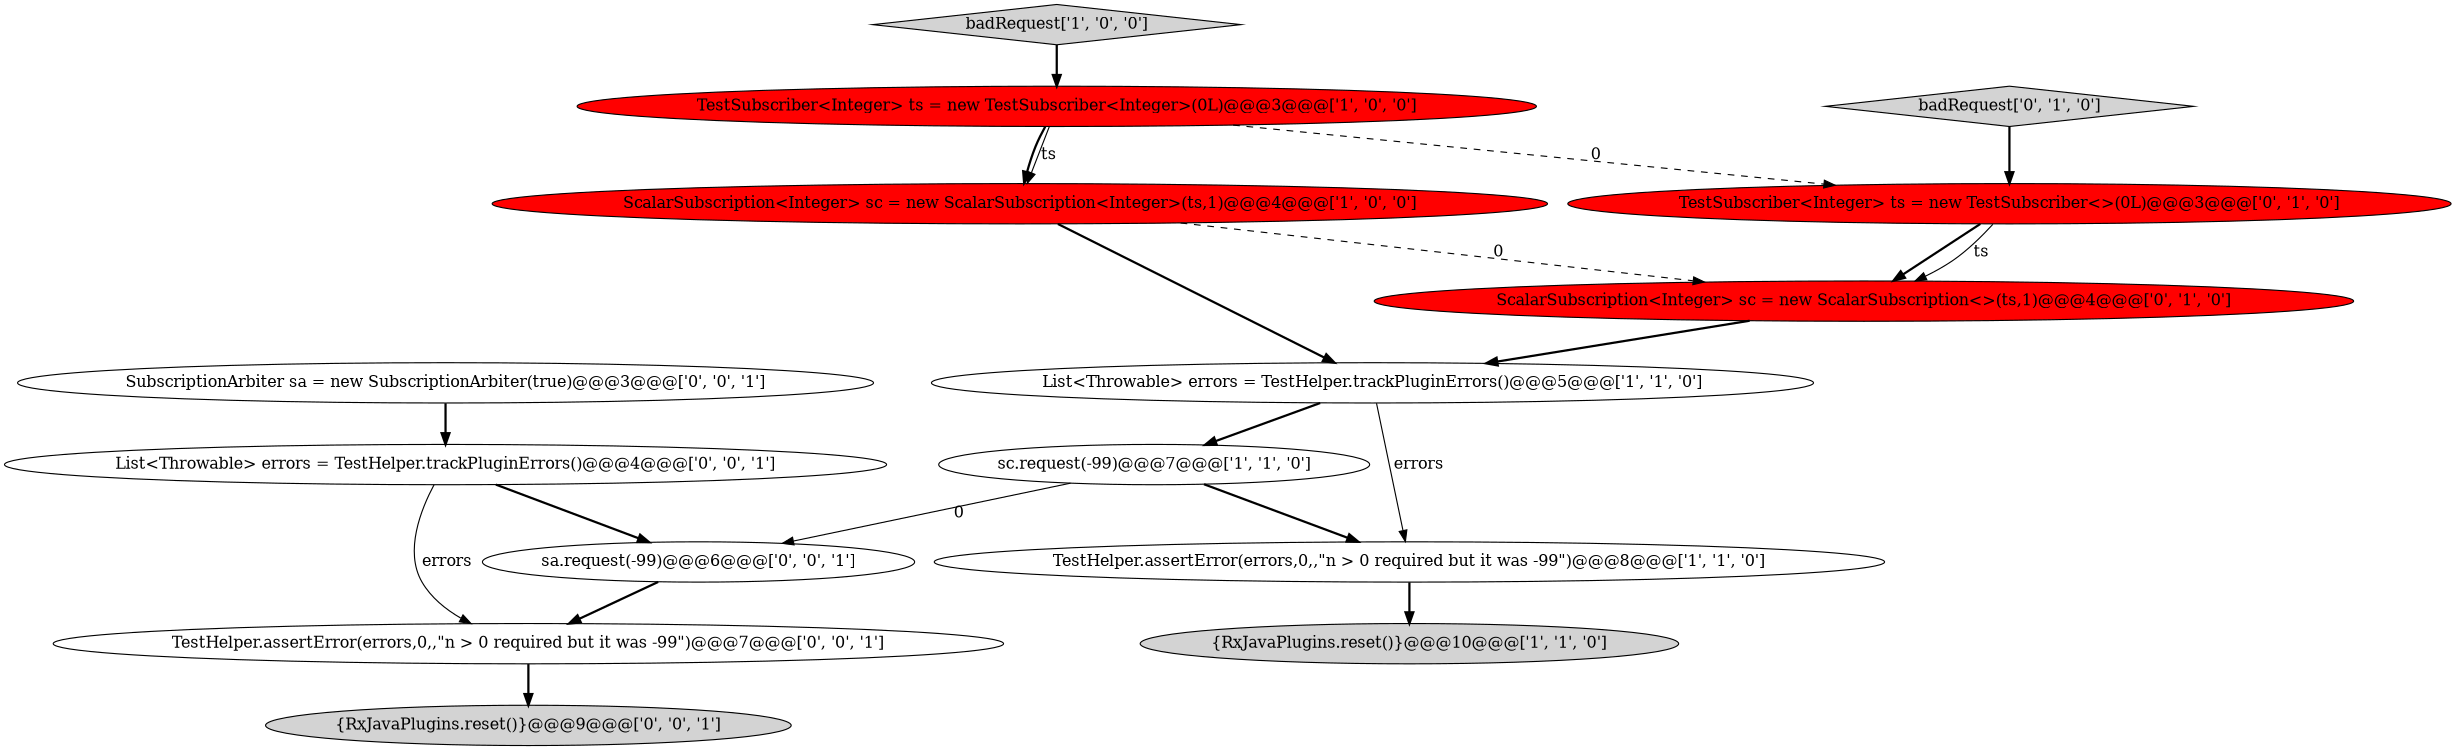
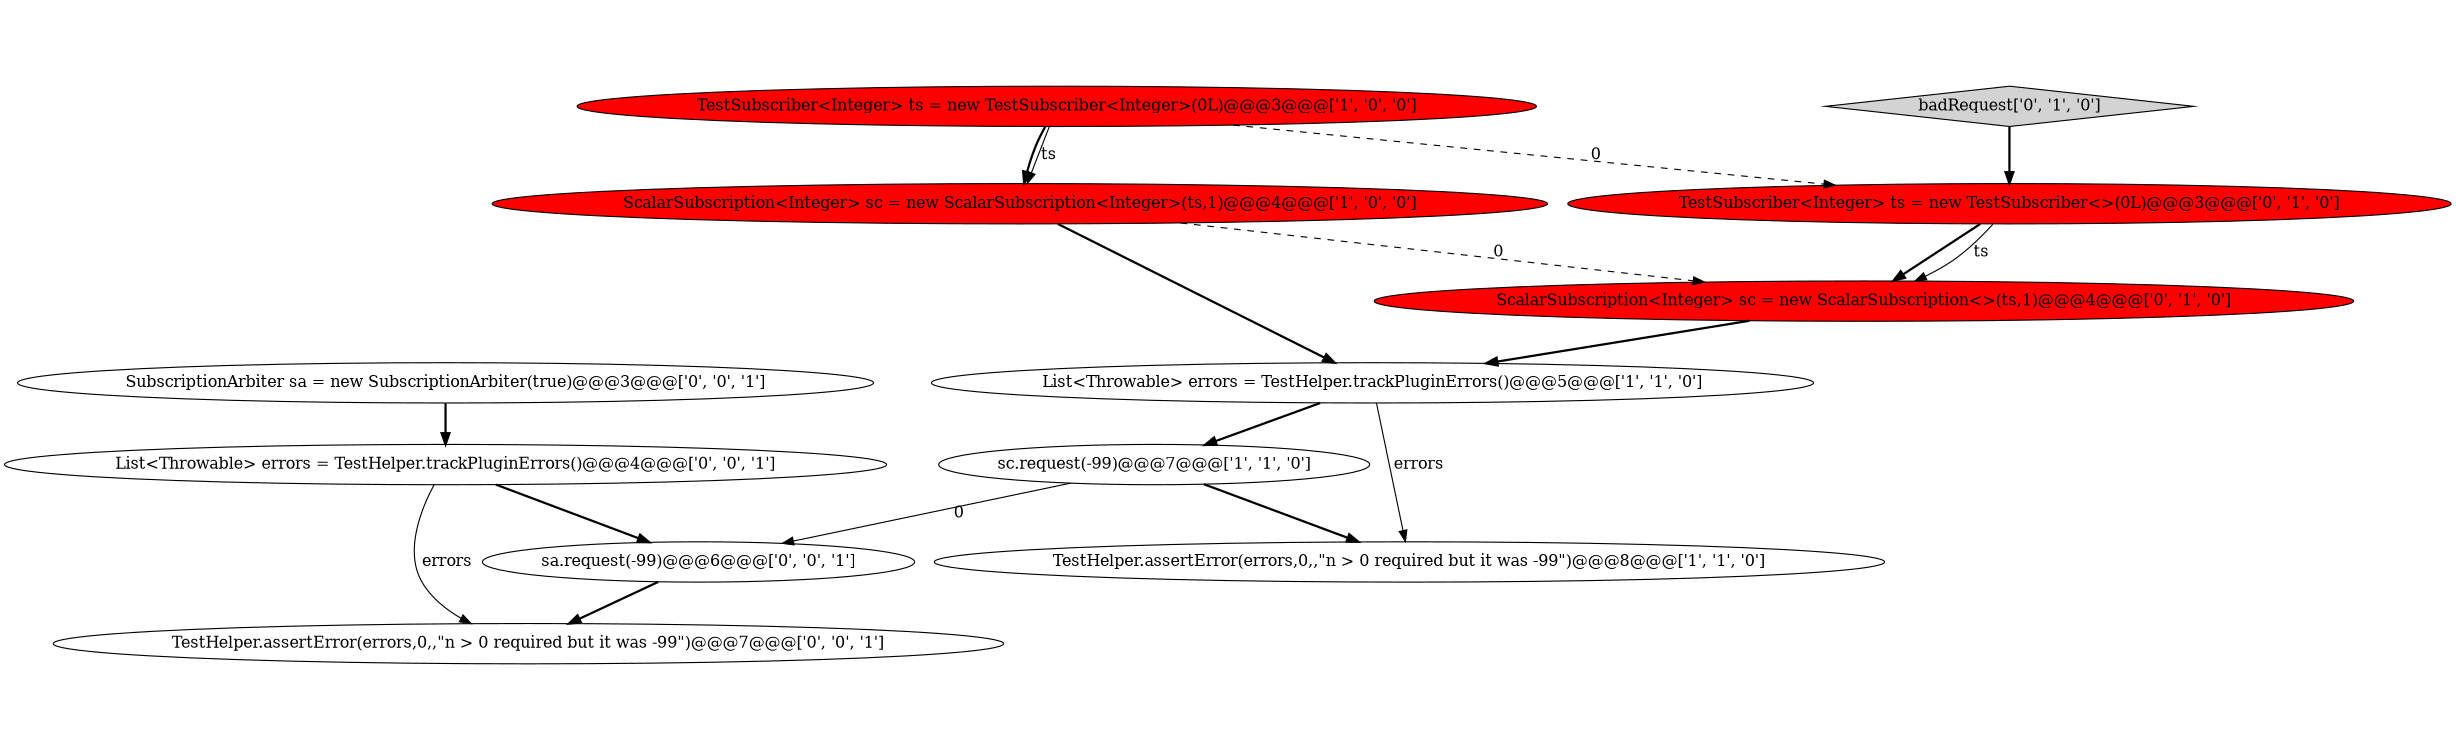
(1057, 25) -> none
(1409, 644) -> none
(528, 725) -> none
